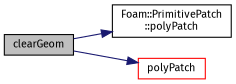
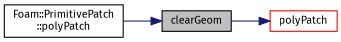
(88, 36) -> (137, 21)
